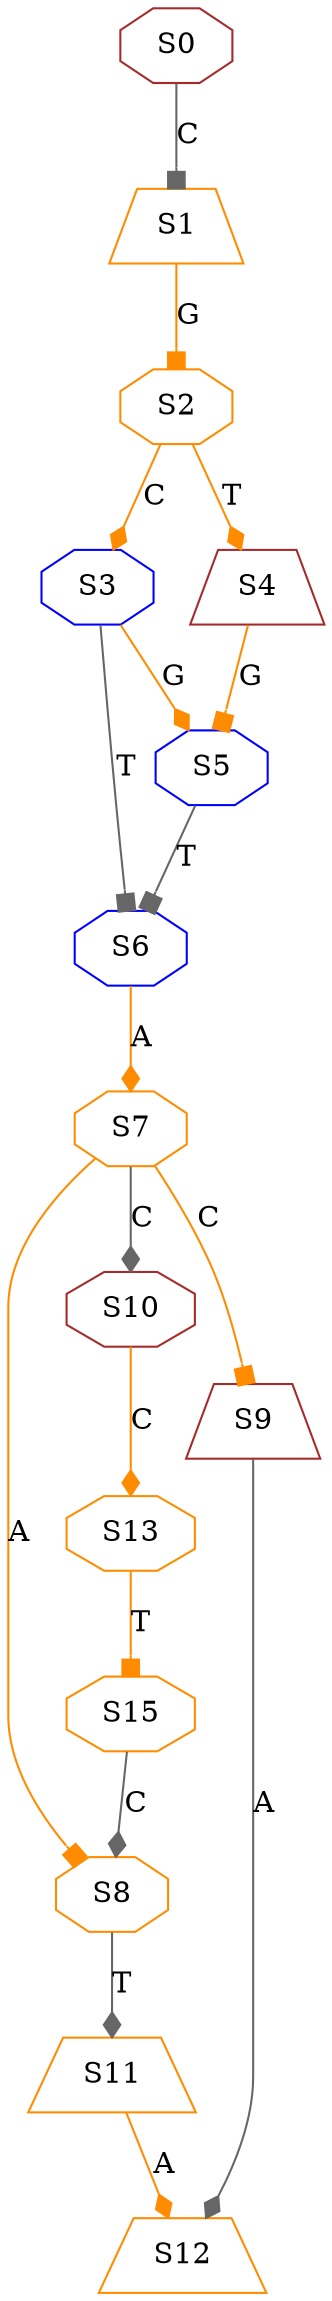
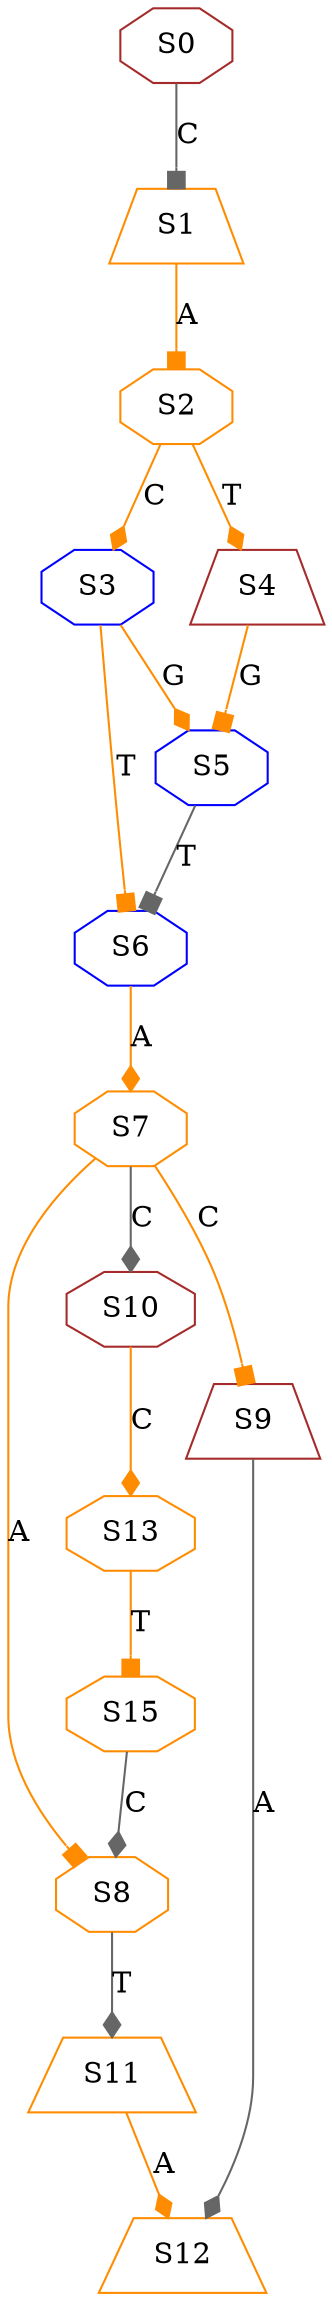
(189, 316) -> (187, 316)
(112, 758) -> (112, 758)
